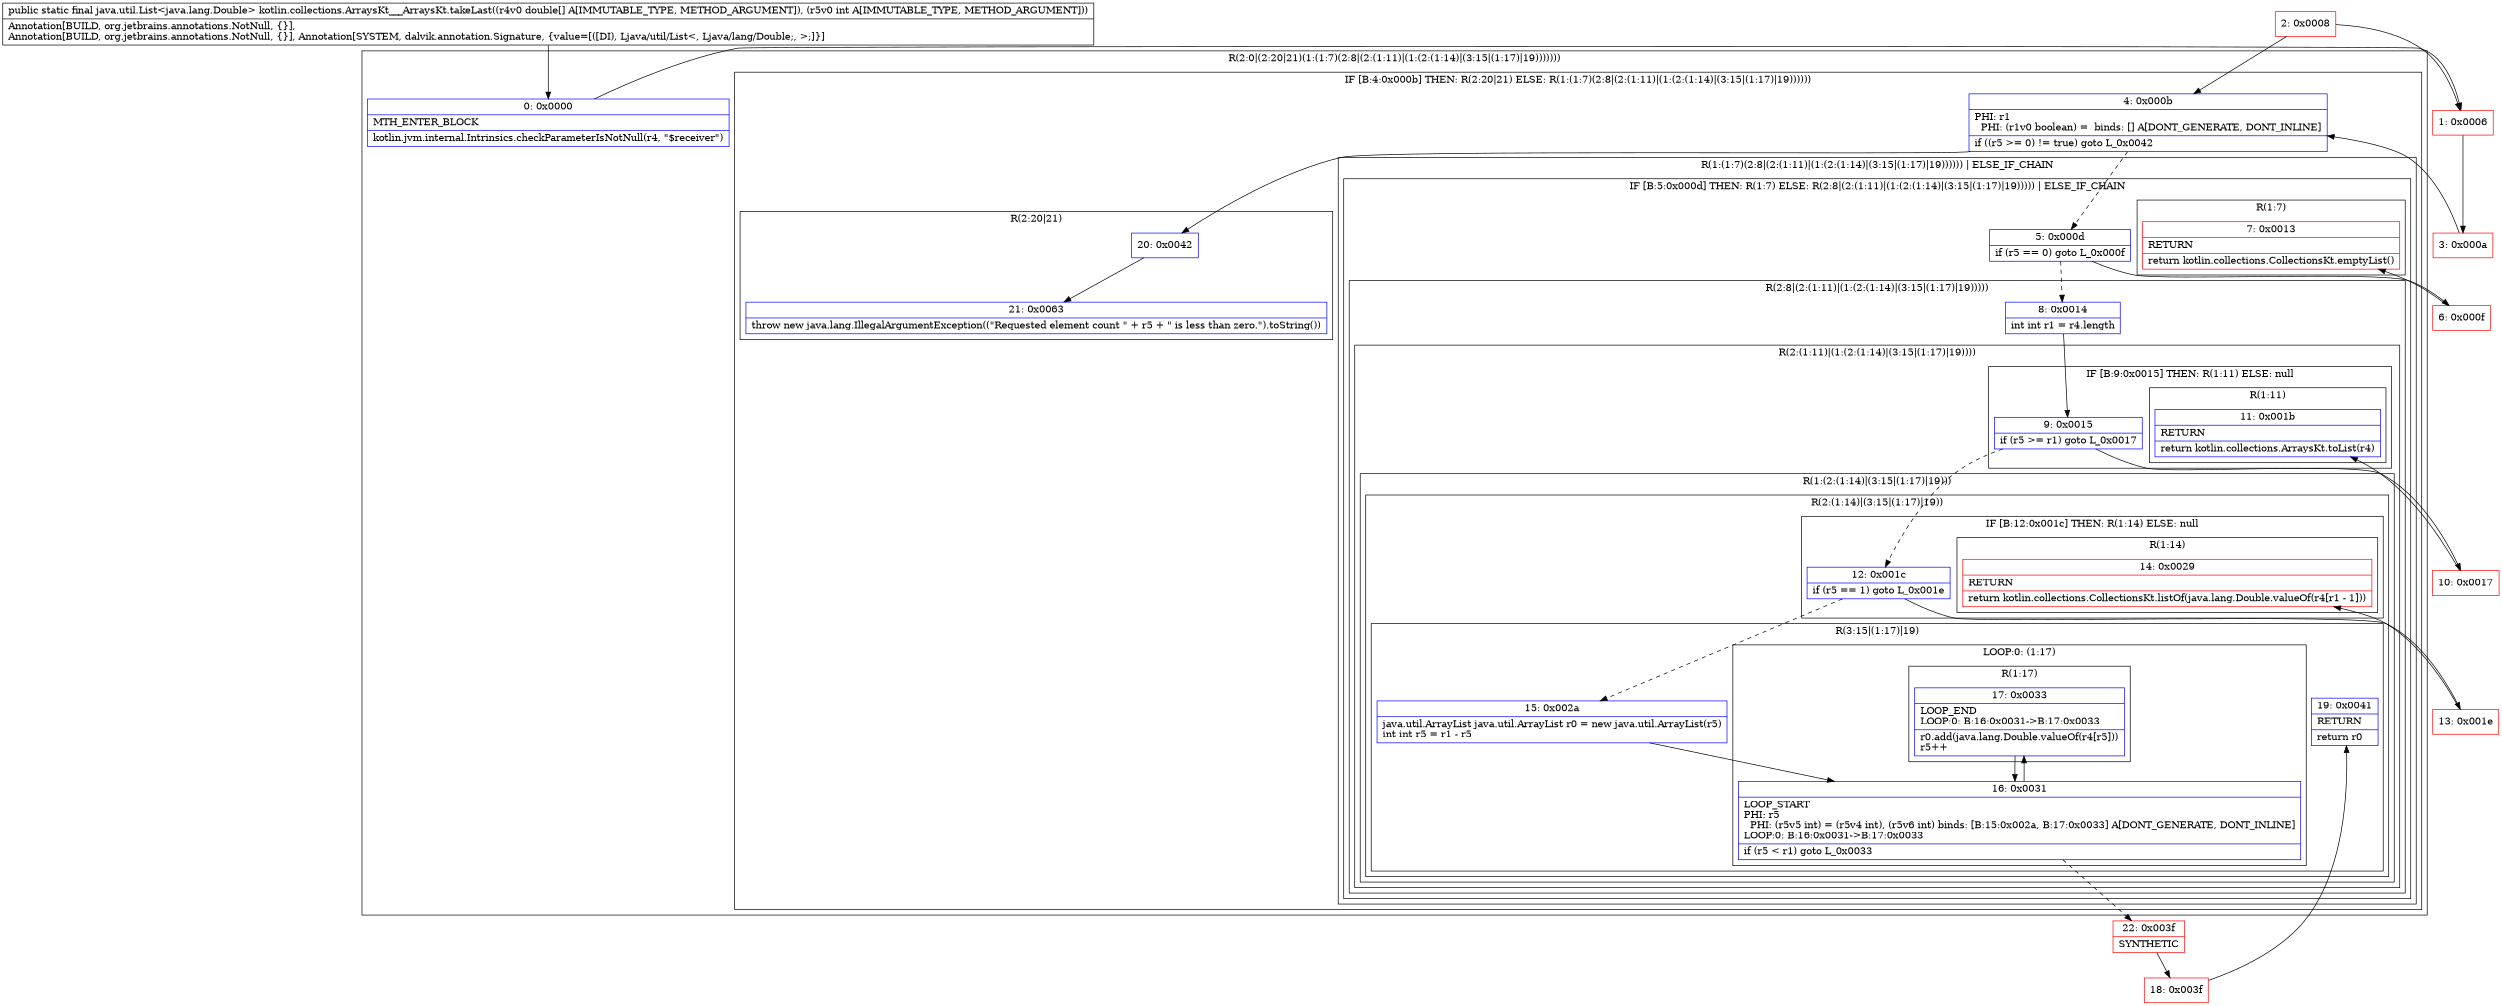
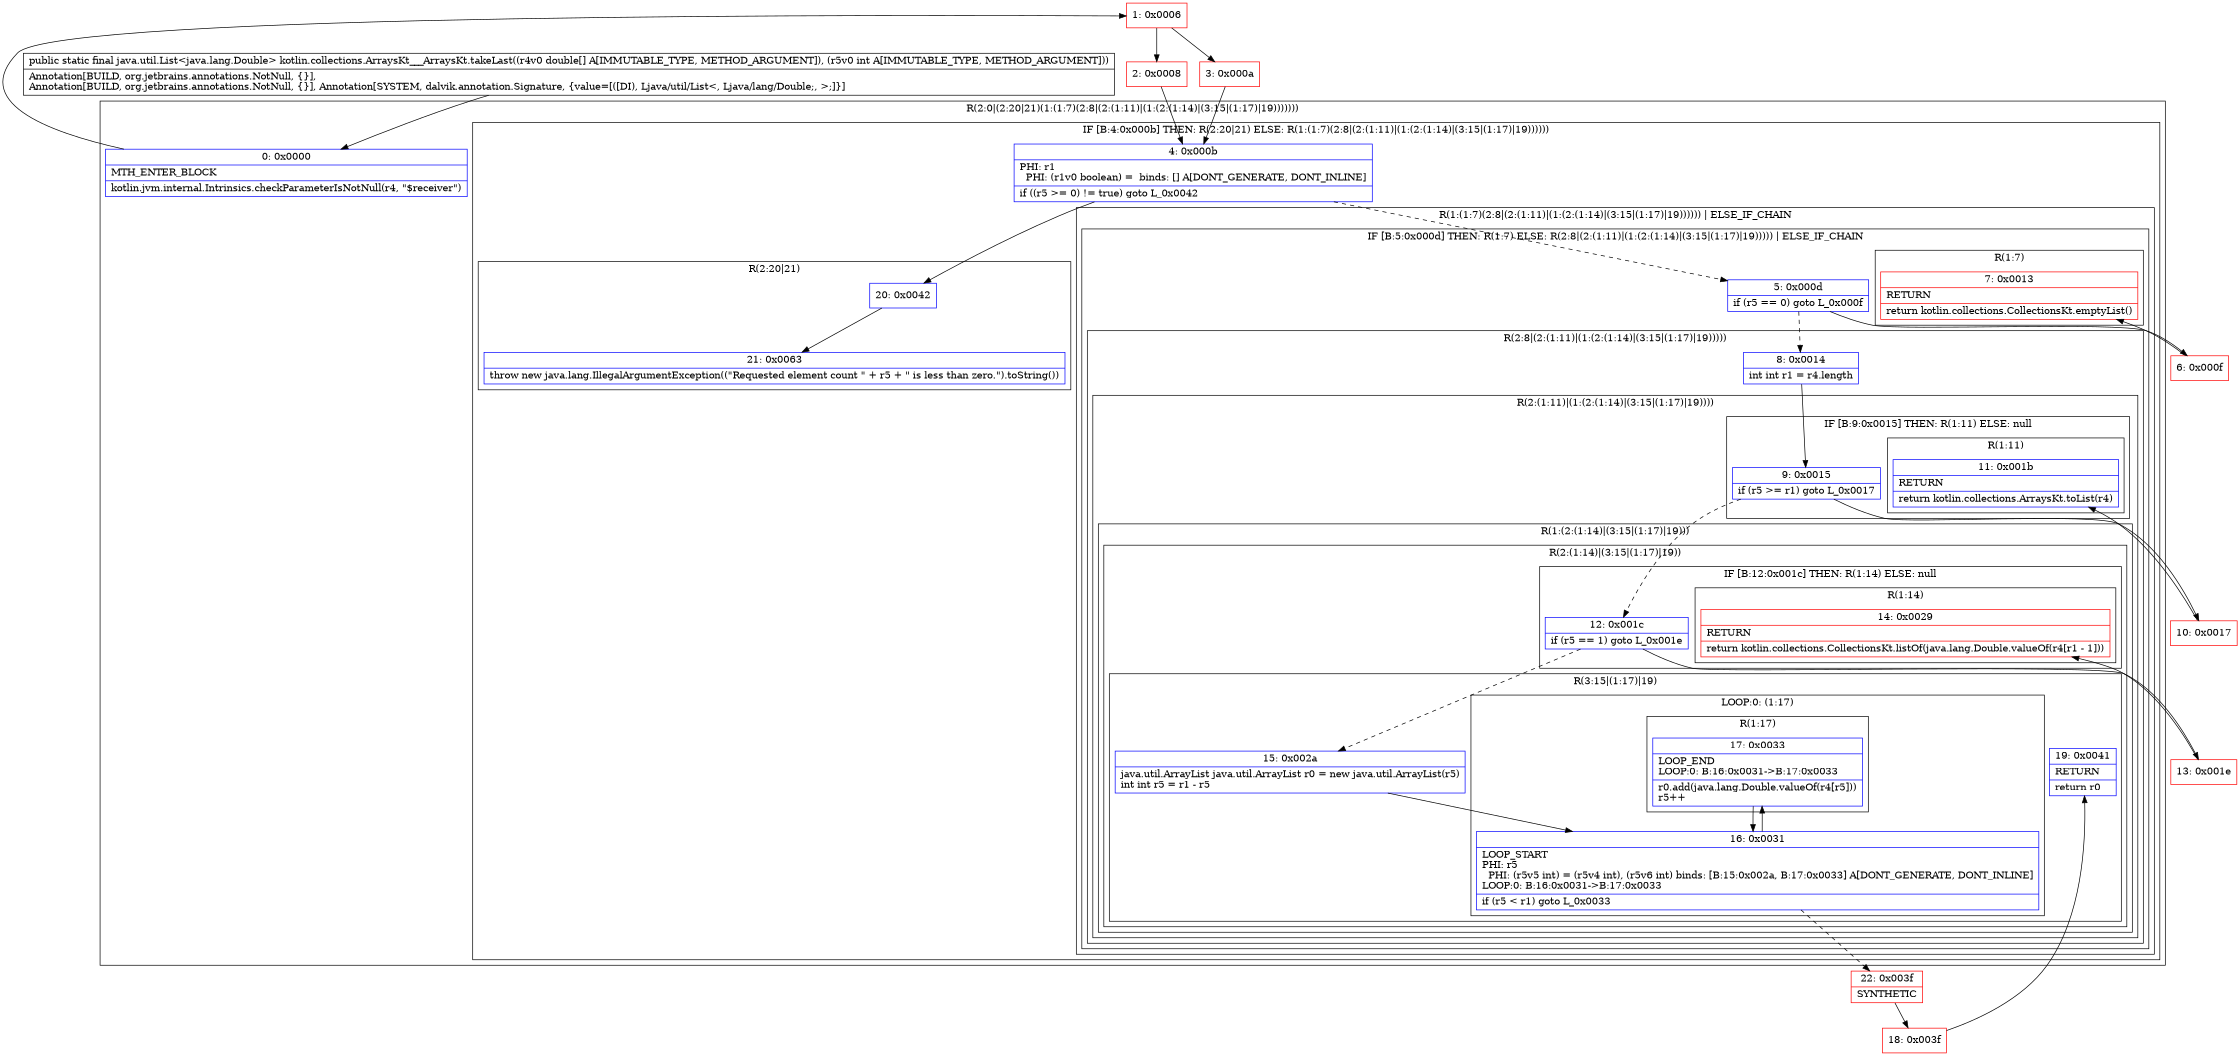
(2412, 43) -> (1157, 41)
